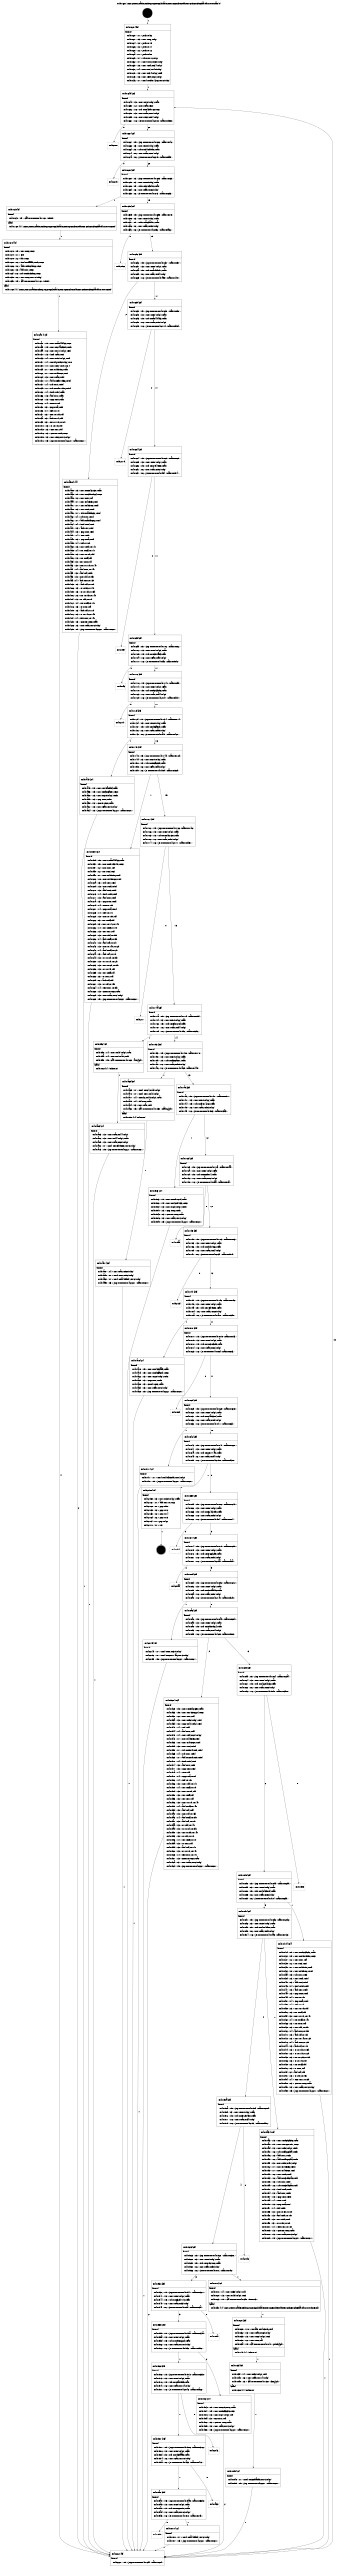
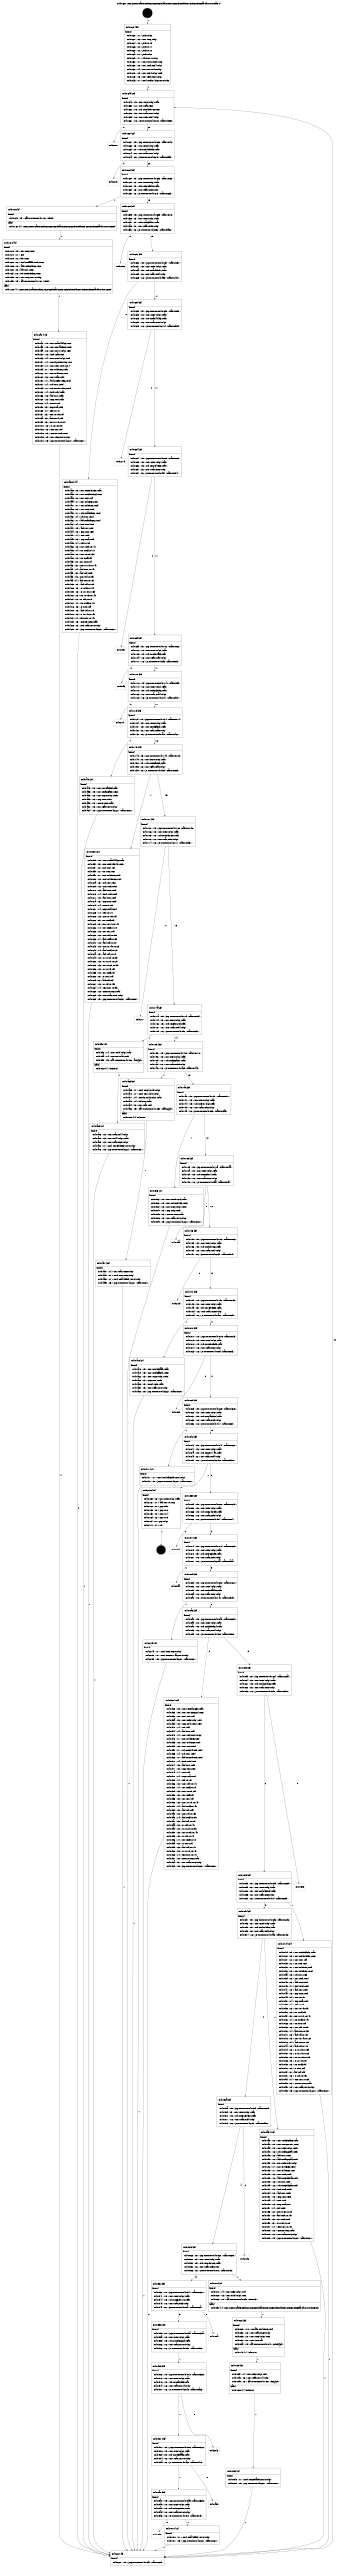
(224, 2415) -> none
